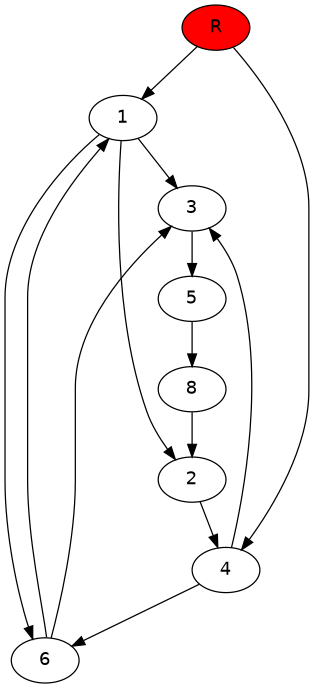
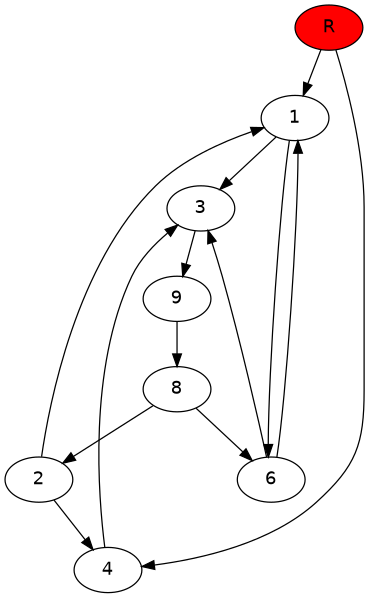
(123, 299) -> (101, 262)
(192, 299) -> (177, 299)
(141, 612) -> (219, 430)
